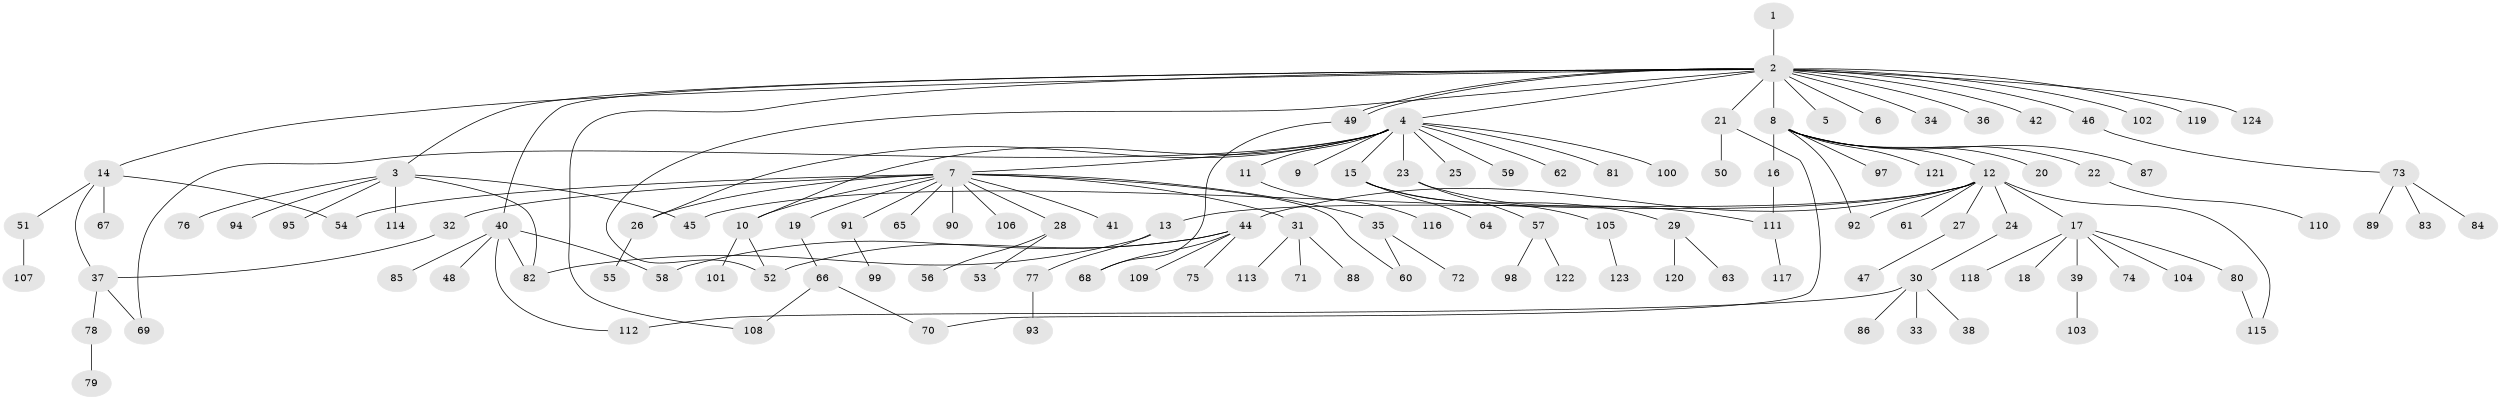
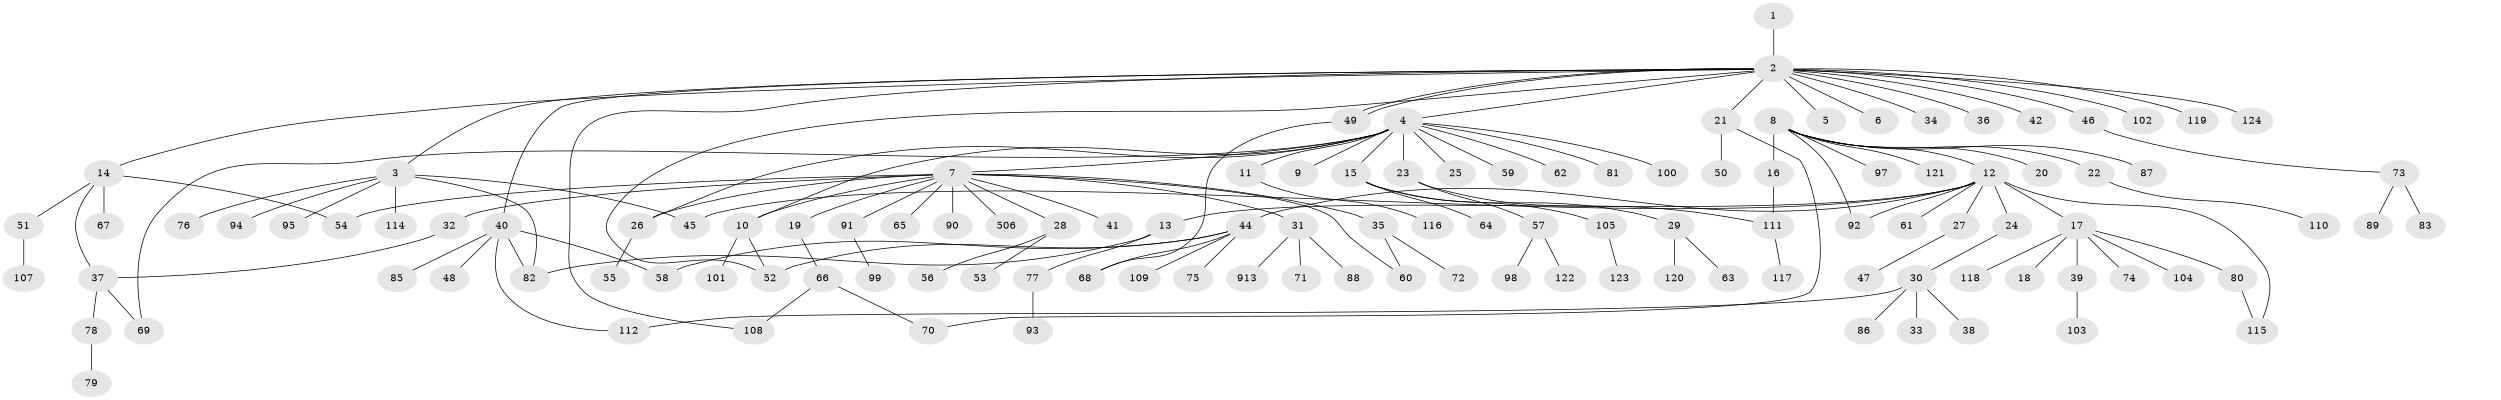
(1774, 95) -> none
(1007, 226) -> (1007, 226)
(2478, 226) -> none
(1247, 279) -> (1247, 279)
